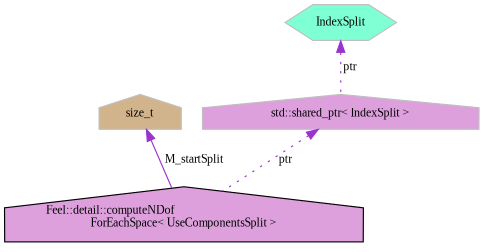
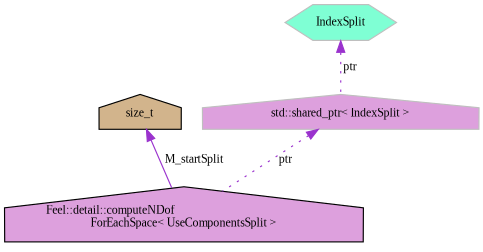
(140, 114) -> (140, 114)
